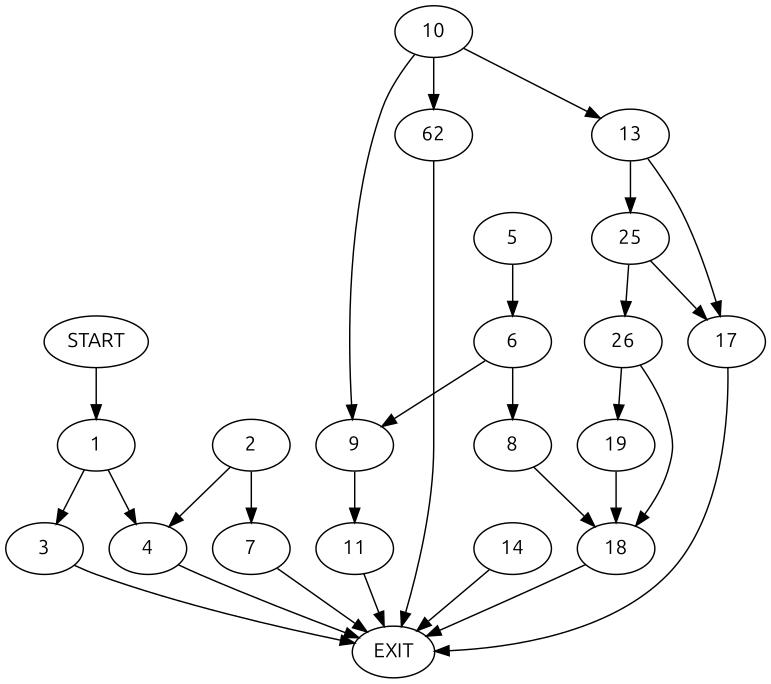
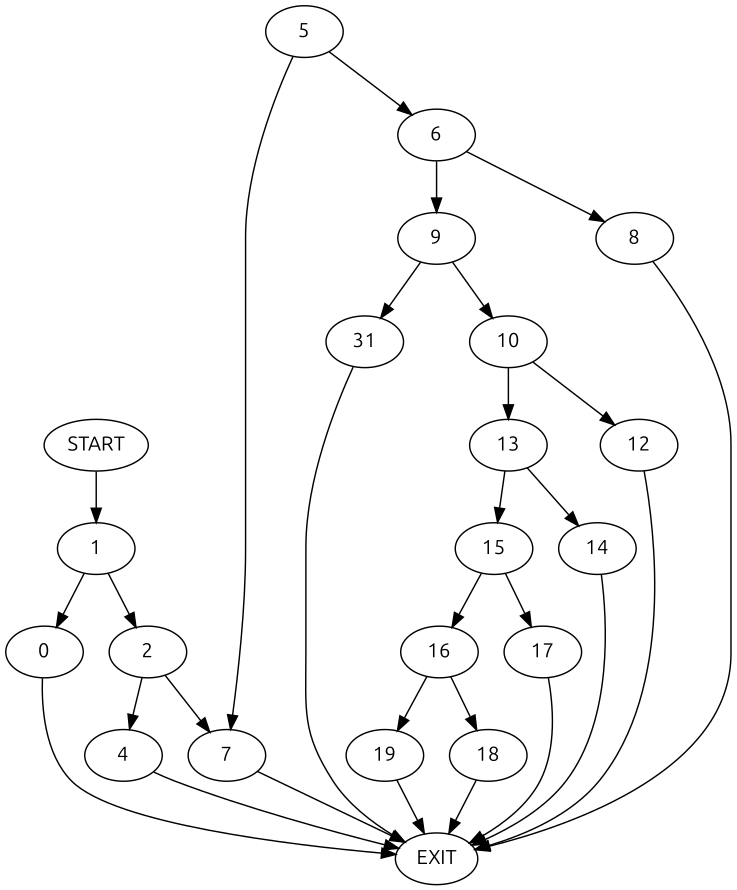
(434, 135) -> (639, 445)
(357, 224) -> (468, 284)
(689, 227) -> (548, 491)
(630, 238) -> (494, 549)
(623, 342) -> (439, 652)
none -> (246, 383)
(119, 490) -> (119, 594)
(616, 490) -> (407, 800)
(559, 492) -> (731, 613)
(45, 549) -> (45, 652)
(355, 549) -> (365, 342)
